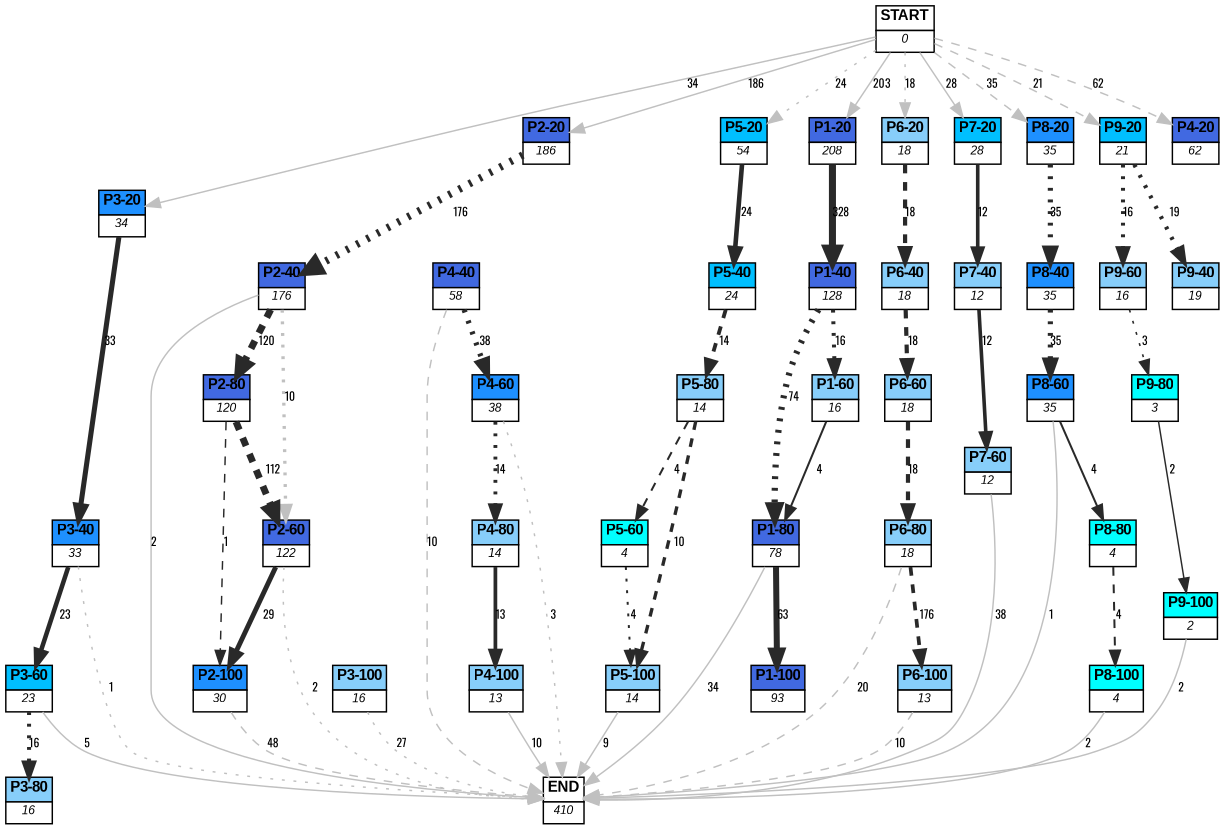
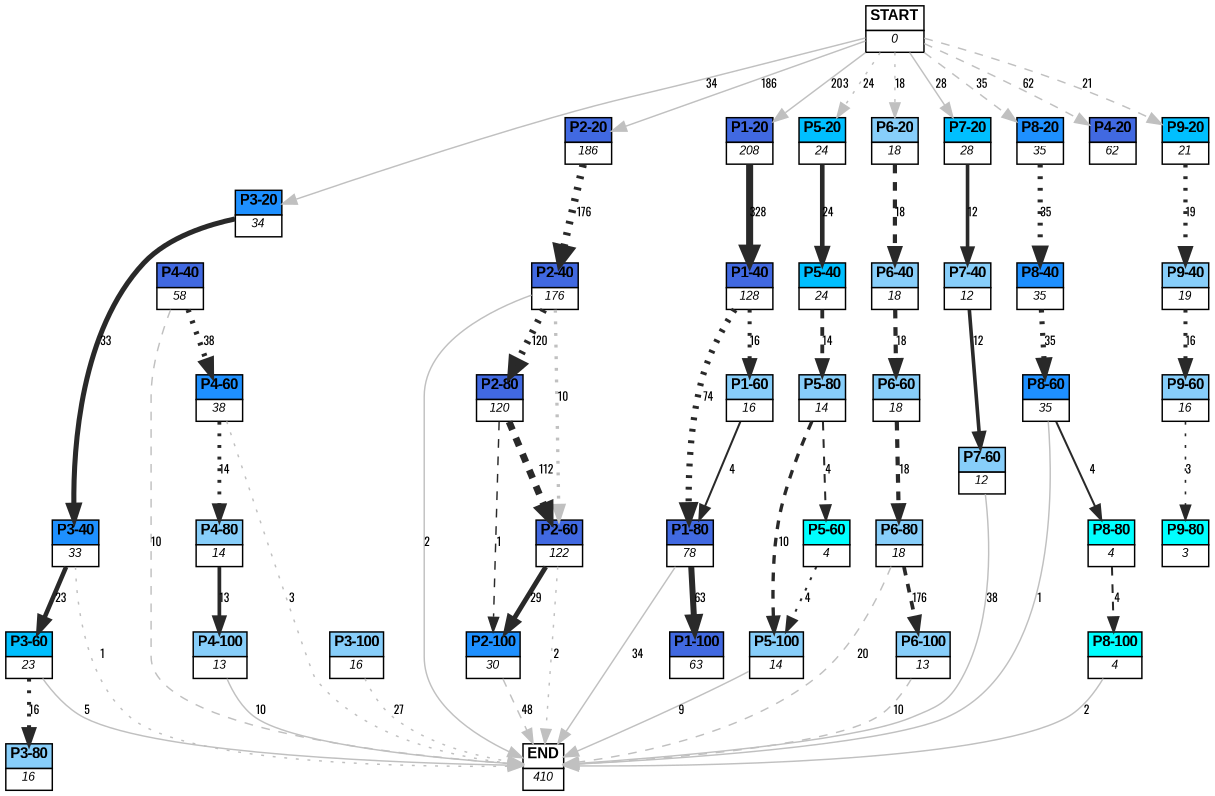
(744, 151) -> (822, 151)
(1123, 206) -> (1185, 335)
(258, 335) -> (531, 335)
(1190, 616) -> none
(778, 699) -> (697, 665)
